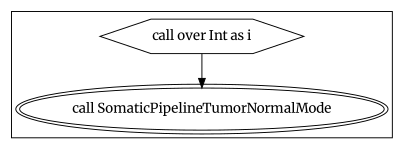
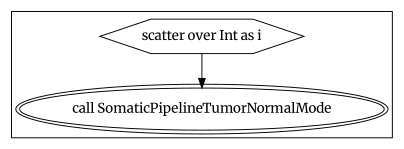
(202, 36) -> (202, 36)
